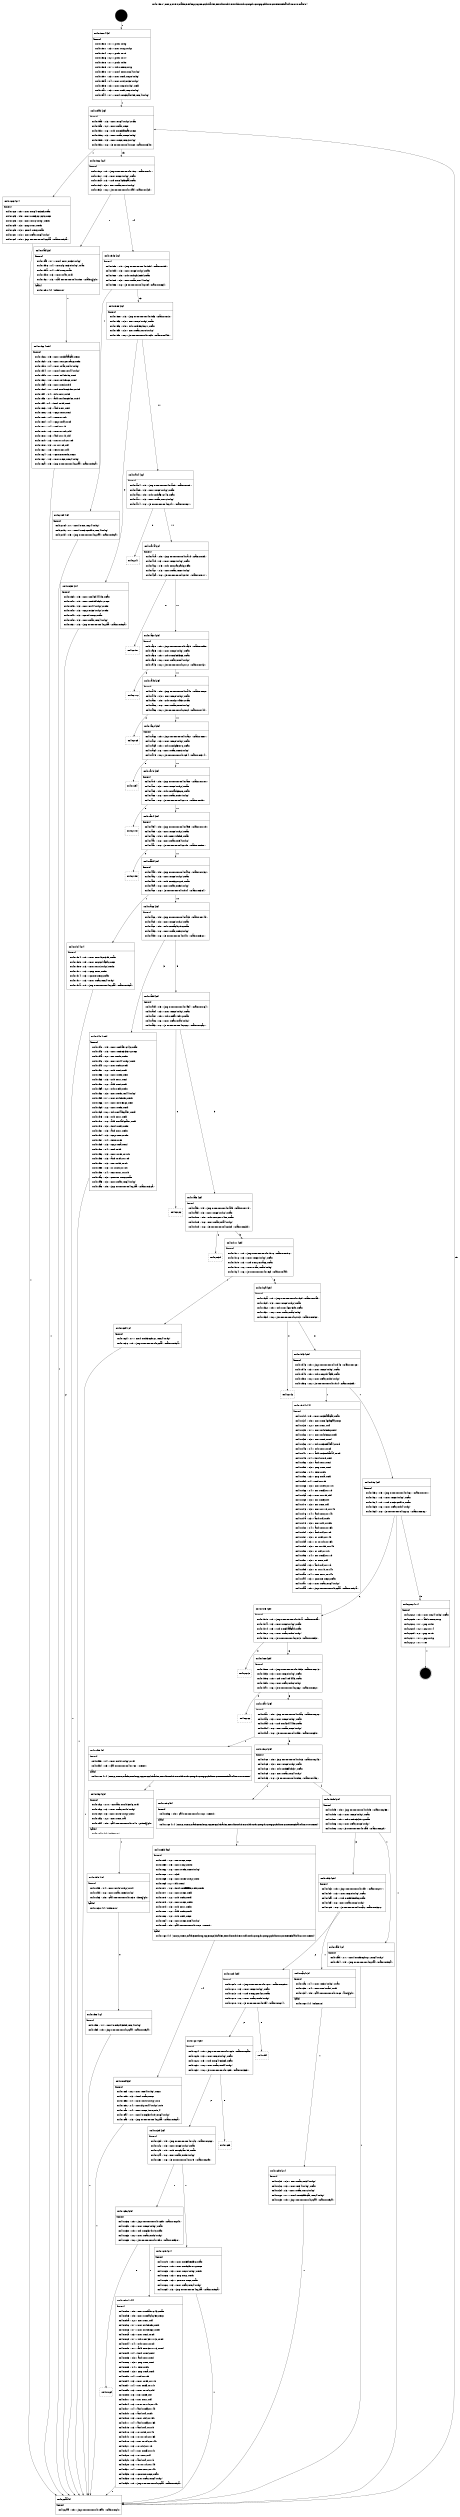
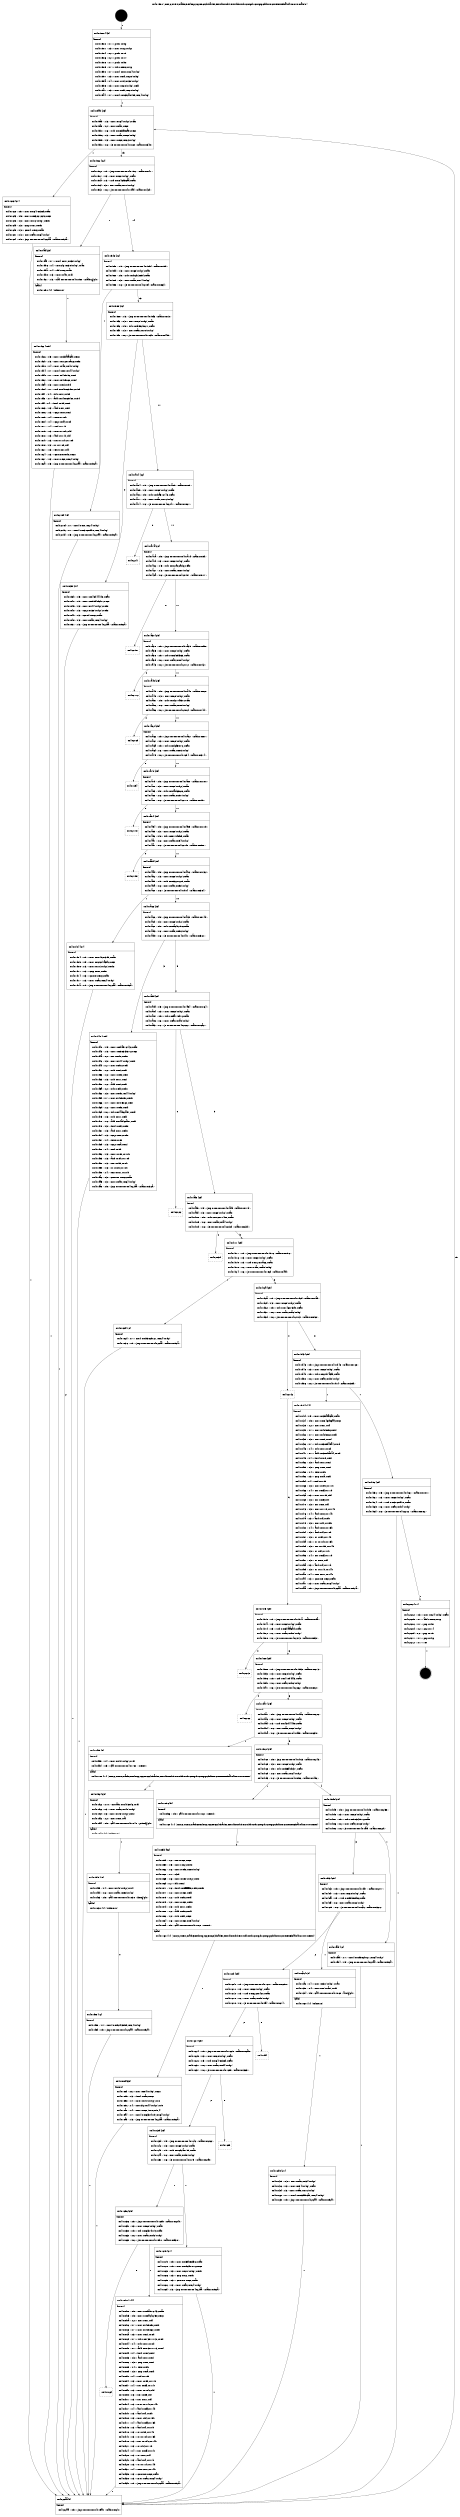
(373, 1577) -> (288, 1501)
(420, 1596) -> (420, 1596)
(202, 1988) -> (202, 1988)
